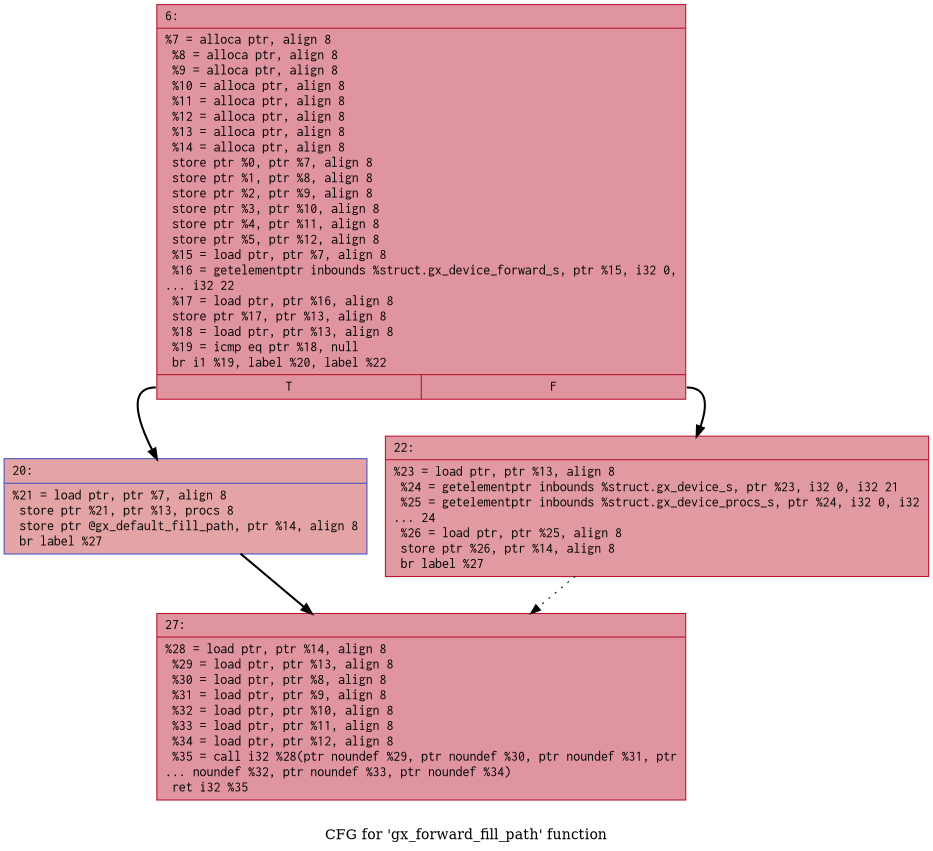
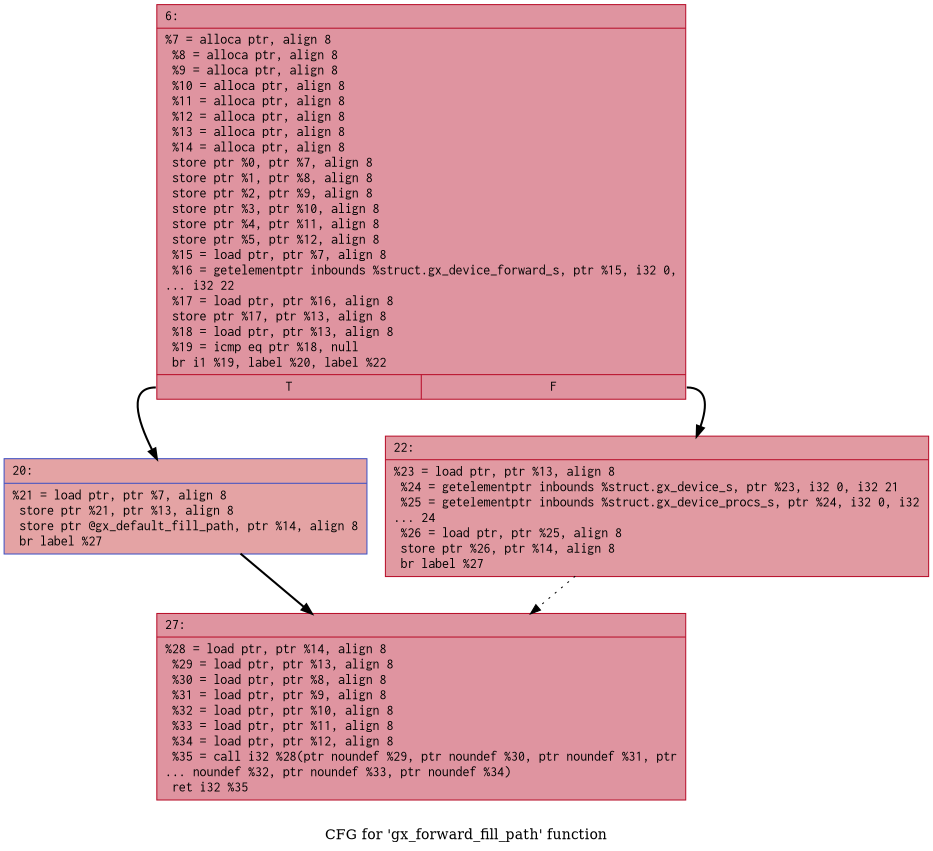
(124, 510) -> (124, 510)
